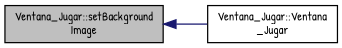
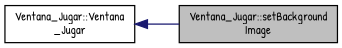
(192, 24) -> (163, 24)
